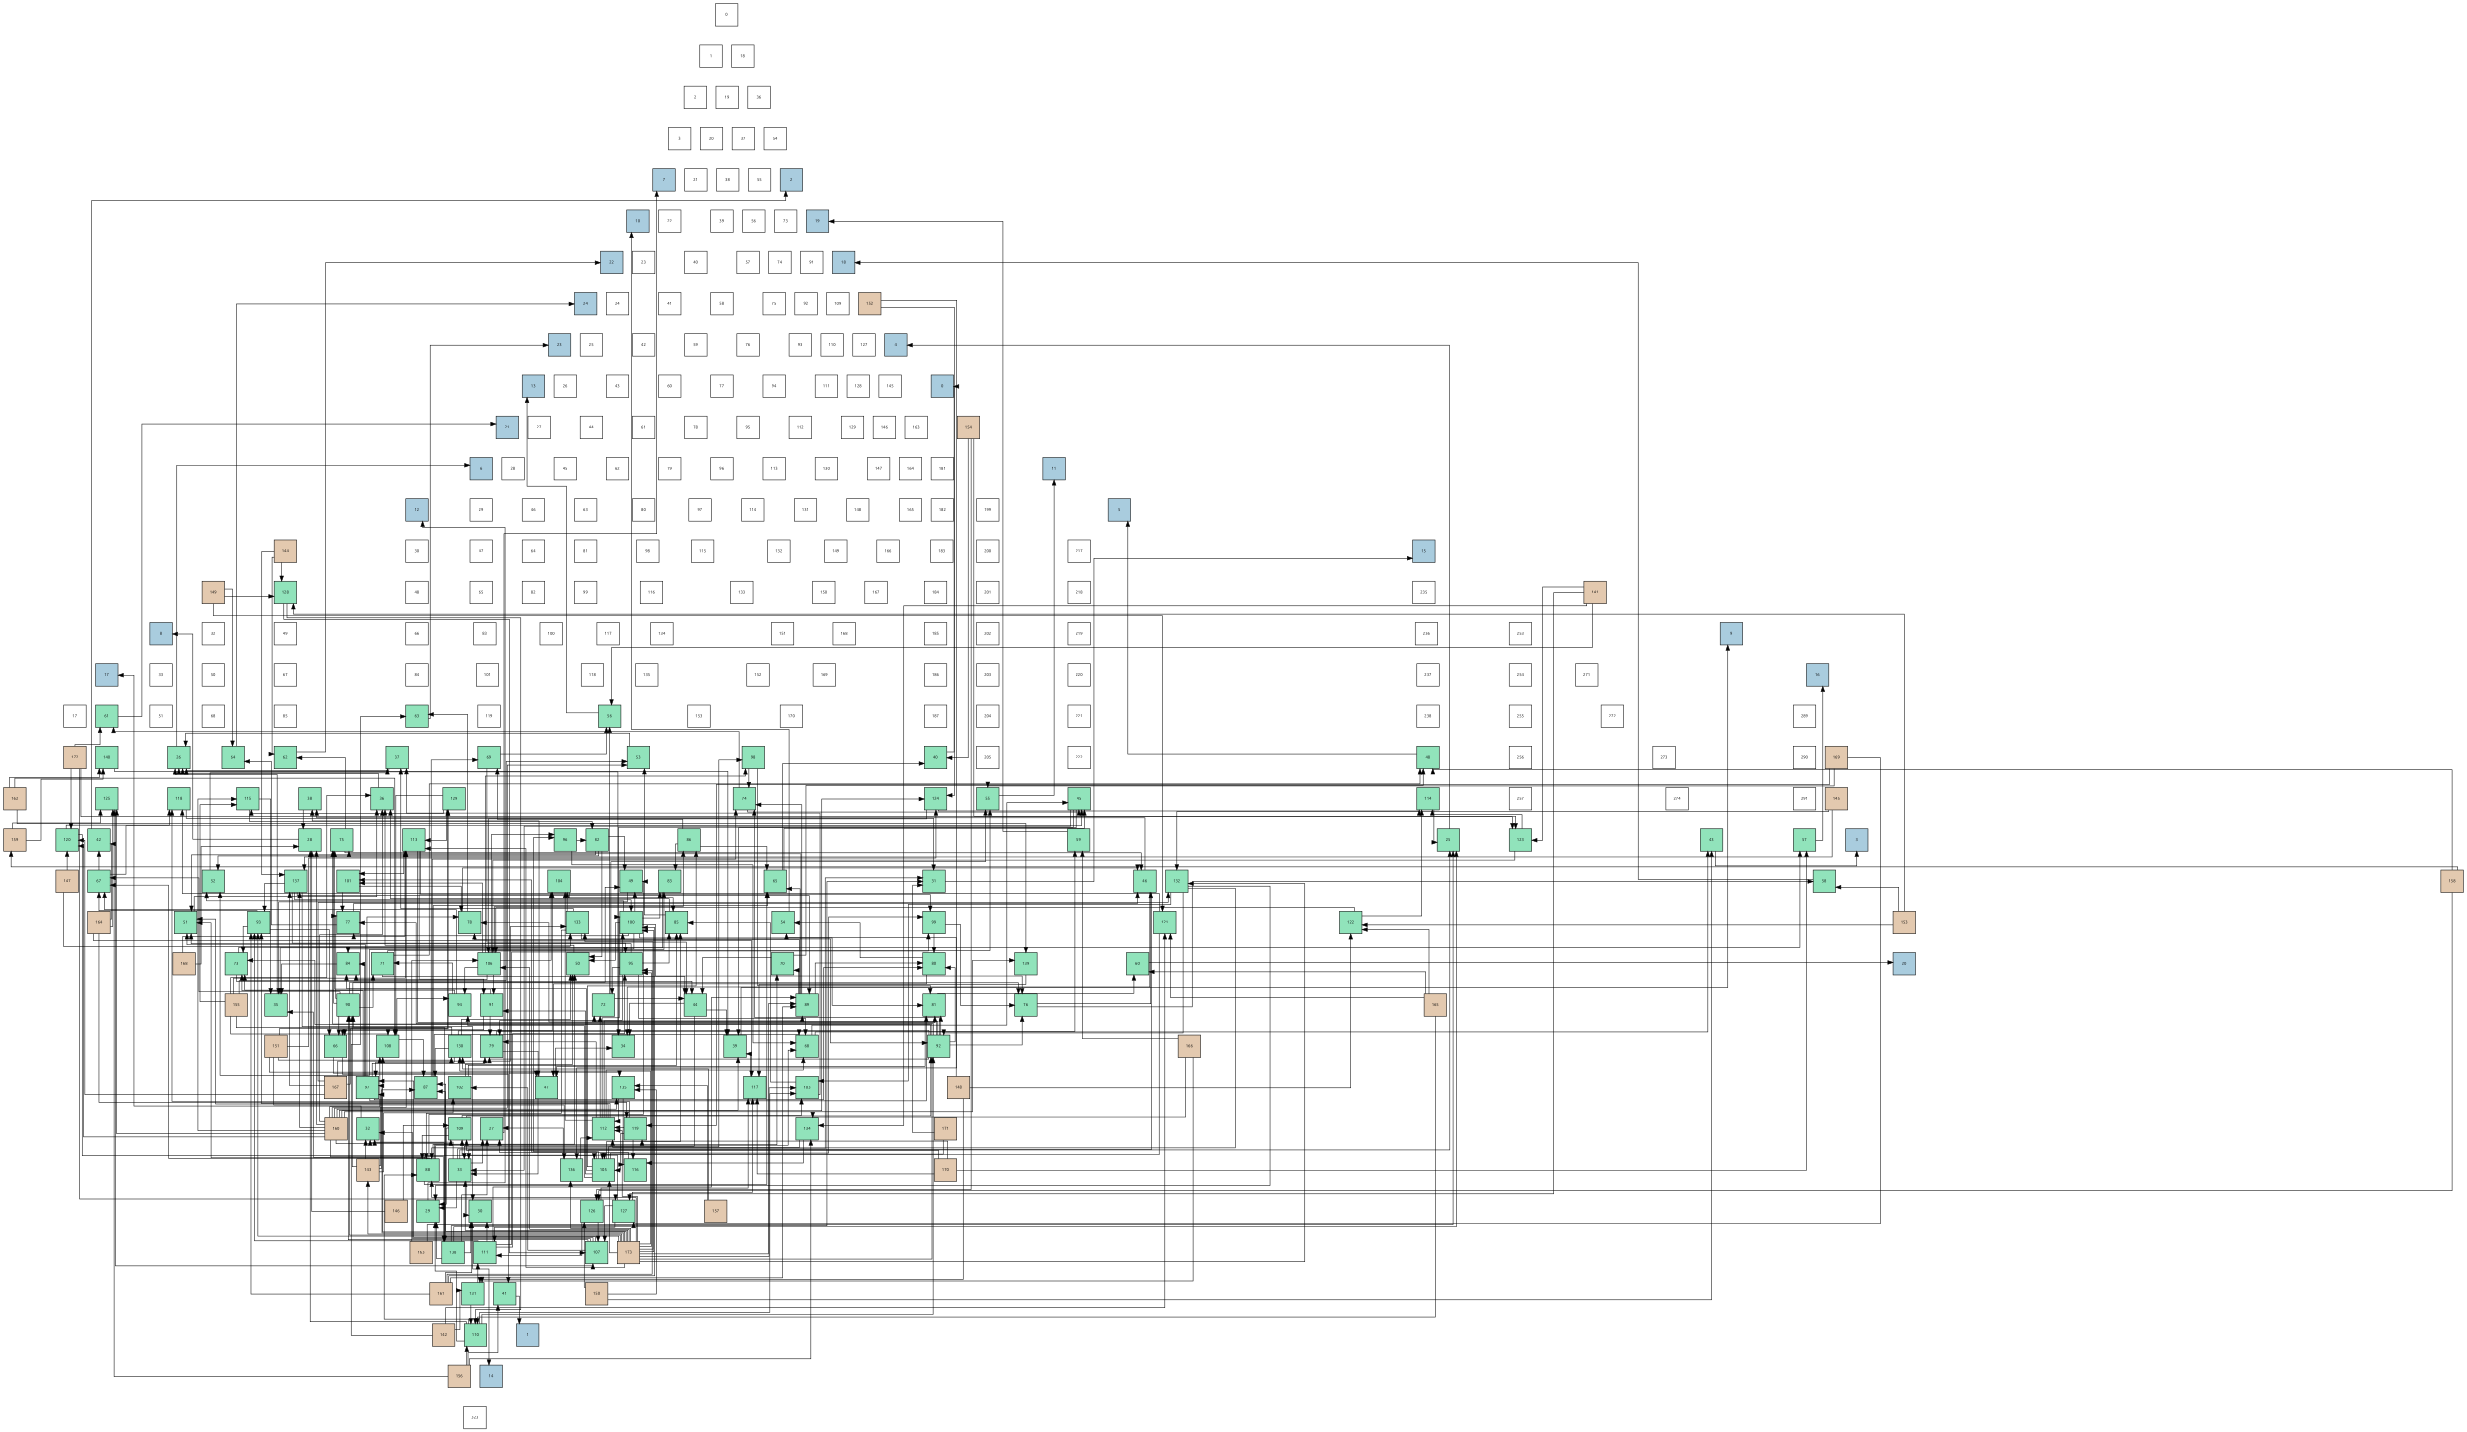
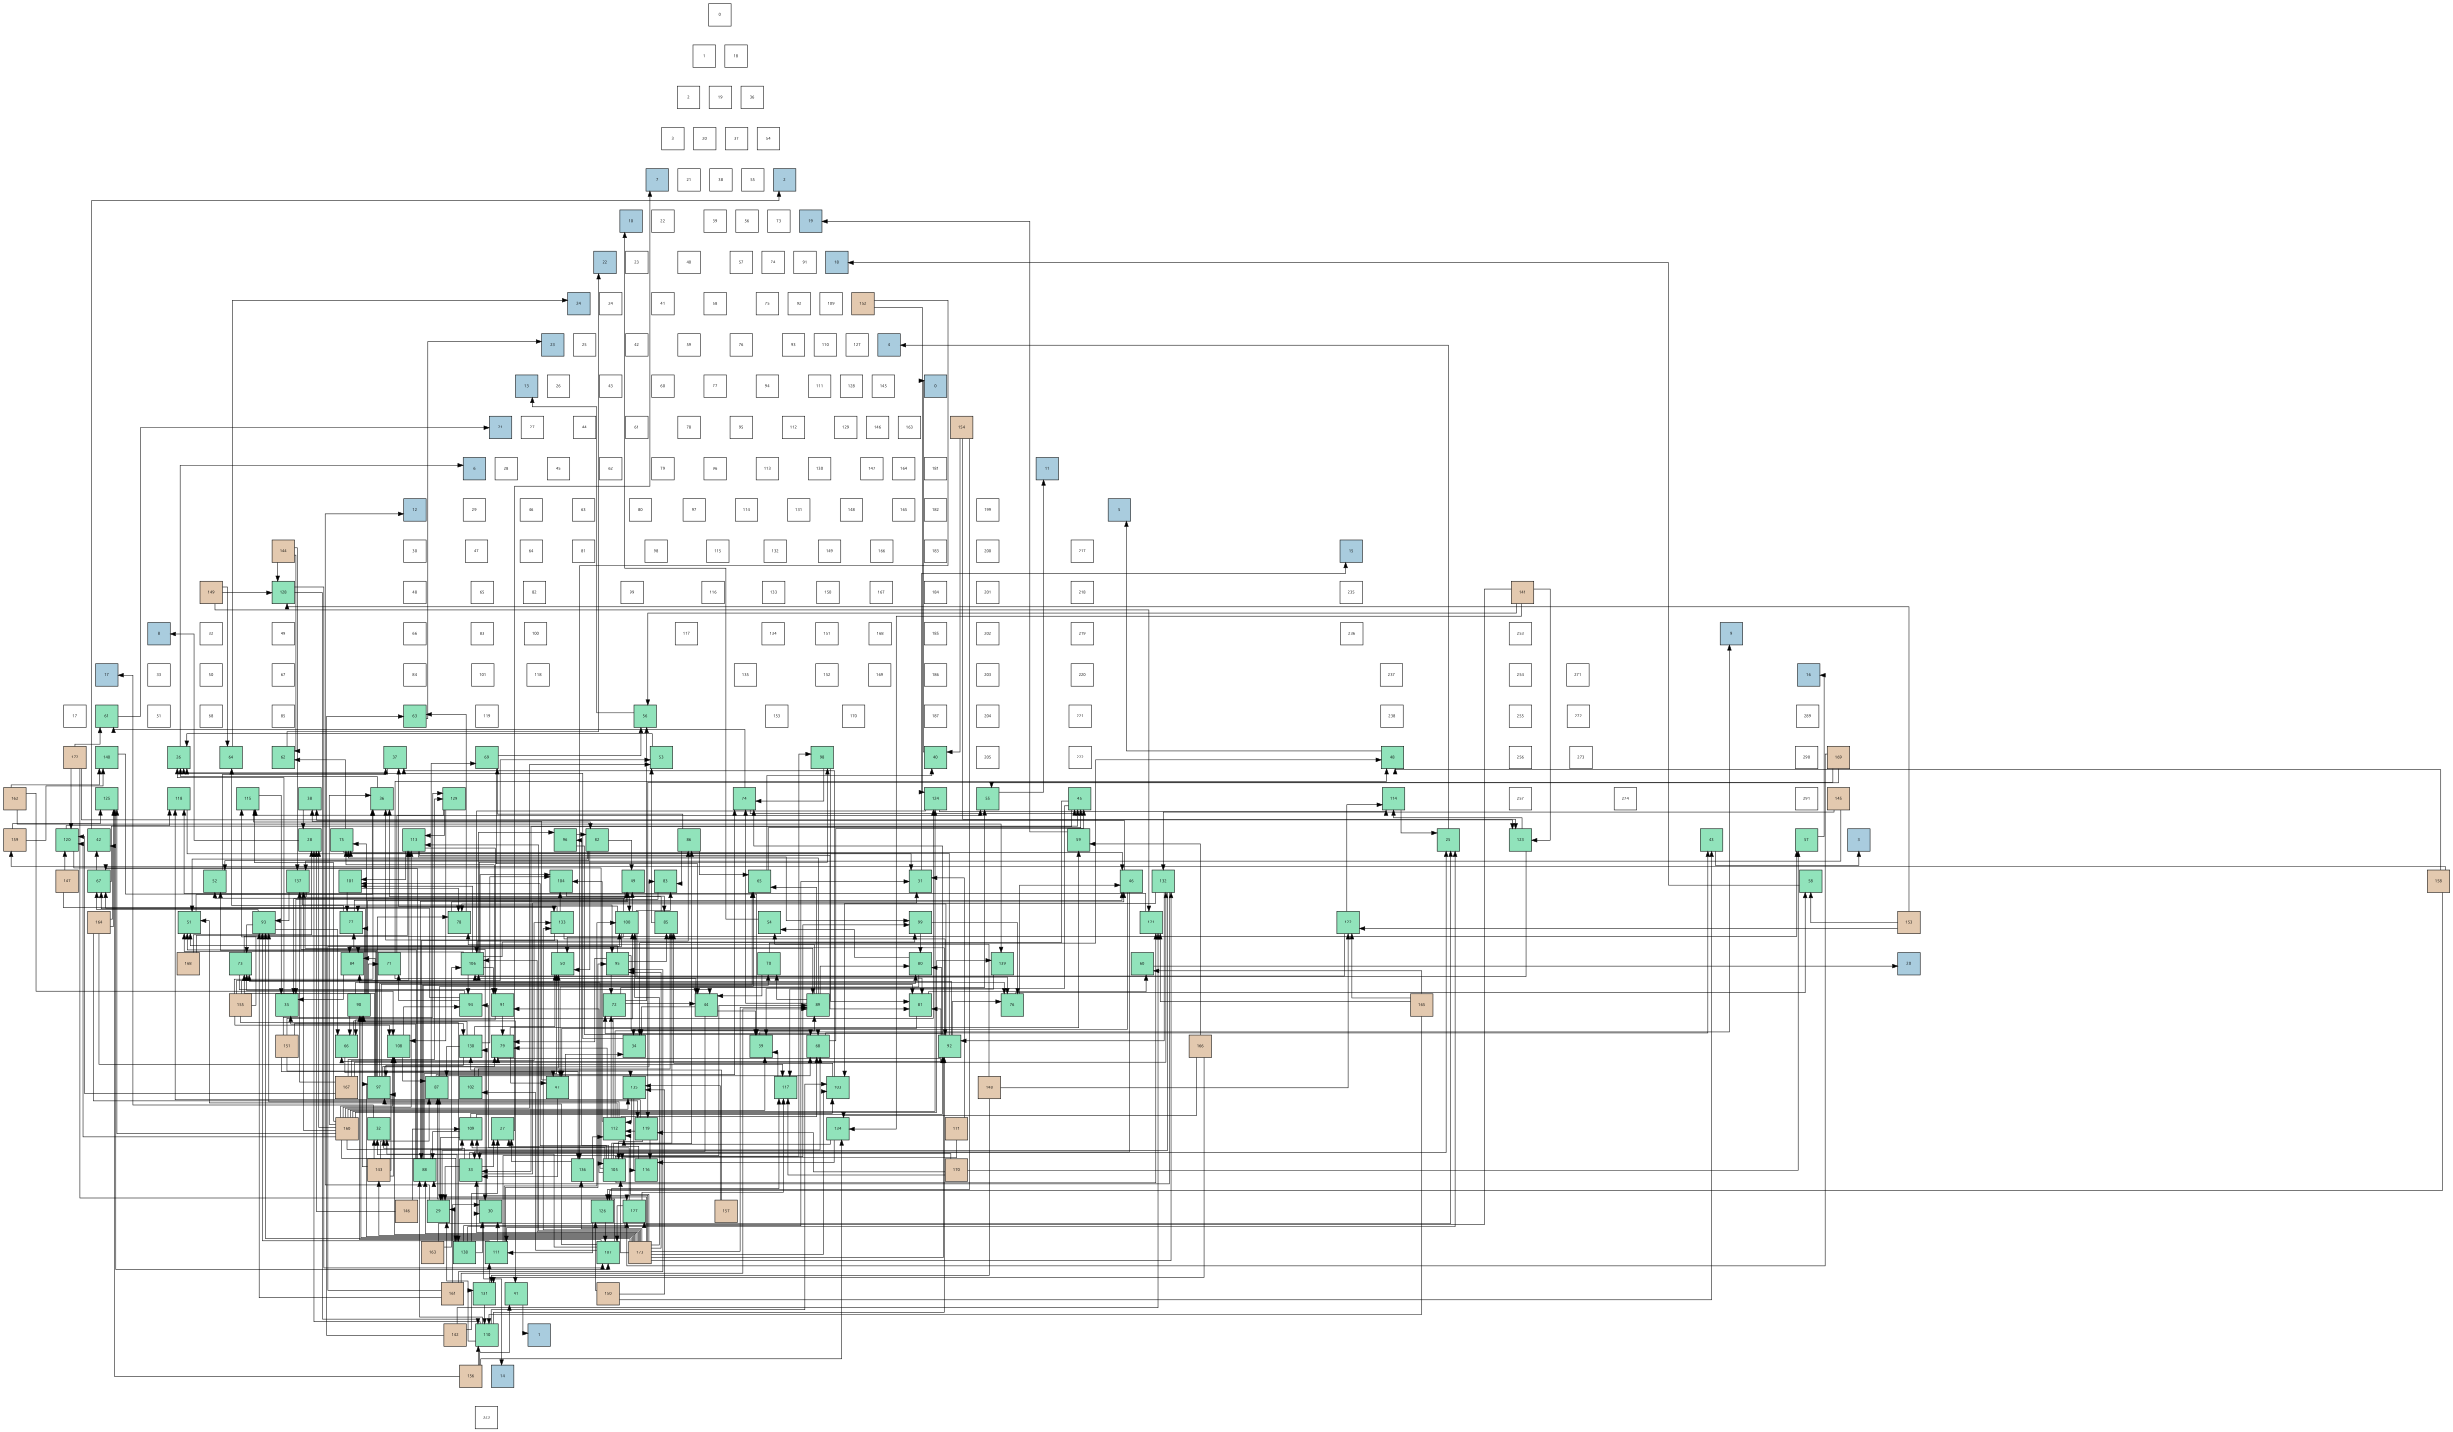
(391, 1113) -> (394, 1121)
(992, 1155) -> (1007, 1183)
